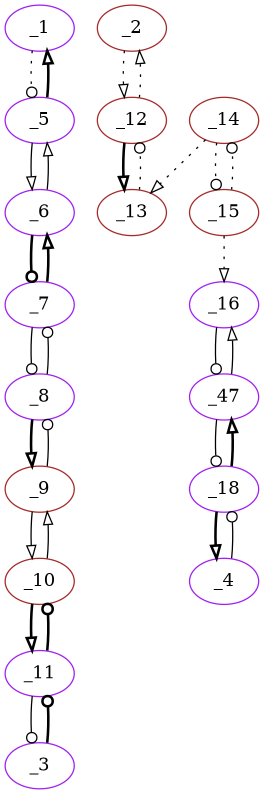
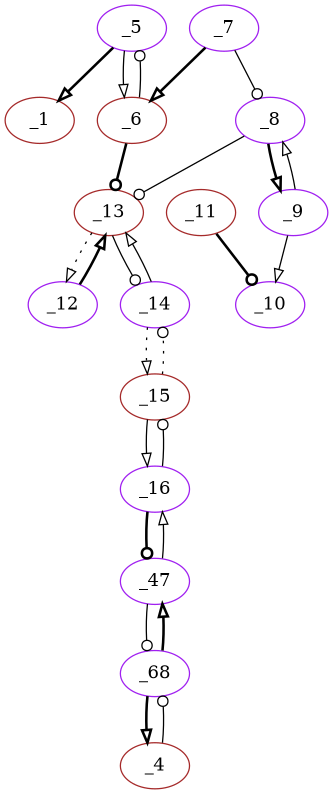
(40, 28) -> (40, 120)
(132, 28) -> none
(31, 69) -> none
(132, 120) -> (63, 305)
(224, 120) -> (155, 305)
(216, 161) -> (146, 344)
(183, 162) -> (143, 263)
(140, 172) -> (81, 251)
(48, 173) -> (140, 79)
(40, 213) -> (132, 120)
(224, 252) -> (146, 436)
(31, 253) -> (122, 162)
none -> (122, 256)
(216, 345) -> (146, 530)
(48, 356) -> (194, 164)
(48, 448) -> (292, 172)
none -> (164, 448)
(40, 489) -> (293, 213)
(224, 489) -> (155, 674)
(48, 542) -> none
(40, 581) -> (270, 305)
(224, 581) -> (155, 766)
(31, 621) -> none
(40, 674) -> (201, 213)
(40, 766) -> none
